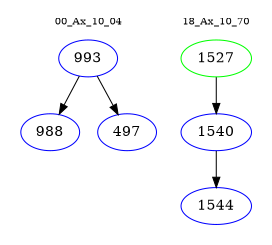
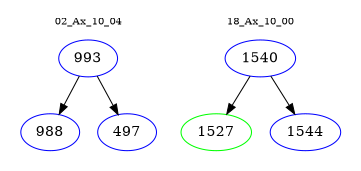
(89, 22) -> (89, 22)
(216, 22) -> (261, 22)
(216, 90) -> (241, 91)
